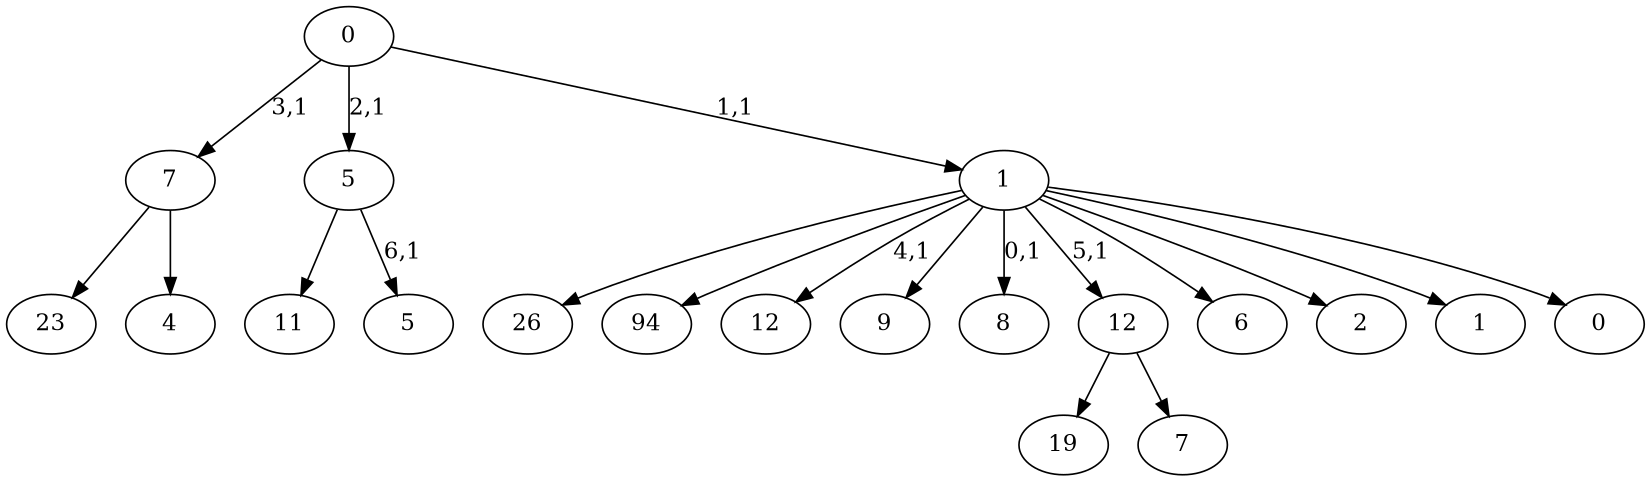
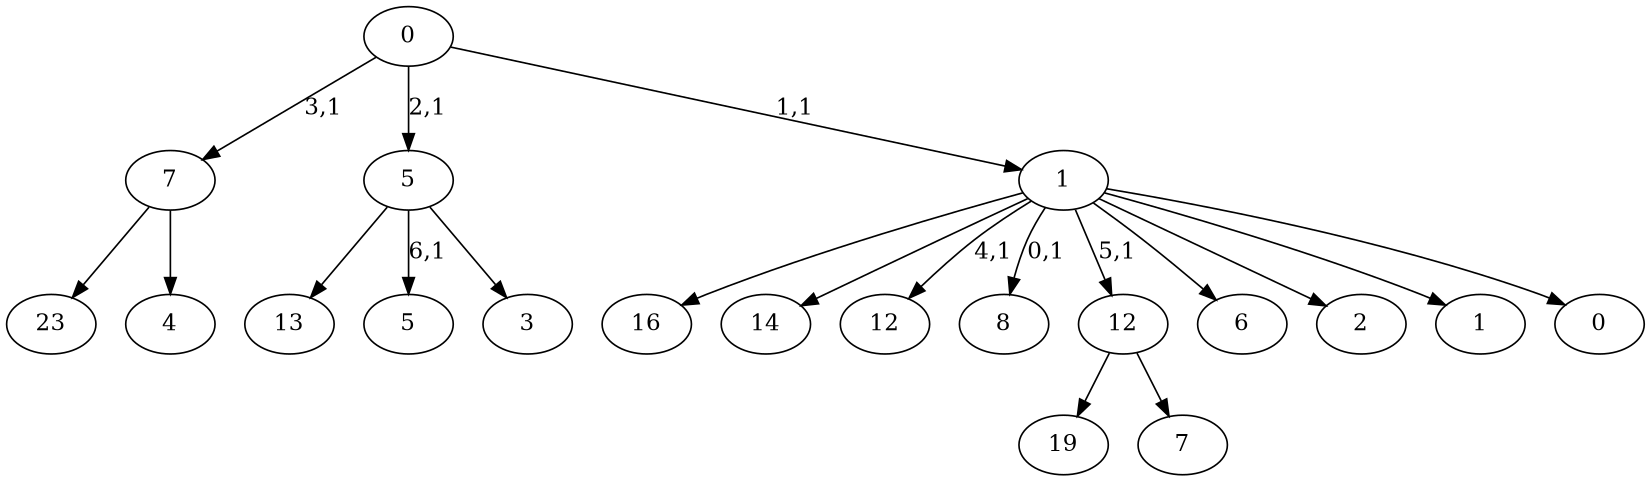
(289, 324) -> (289, 324)
none -> (528, 324)
(528, 324) -> (647, 324)
(647, 324) -> (766, 324)
(885, 324) -> none
